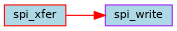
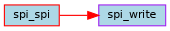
(35, 15) -> (32, 15)
